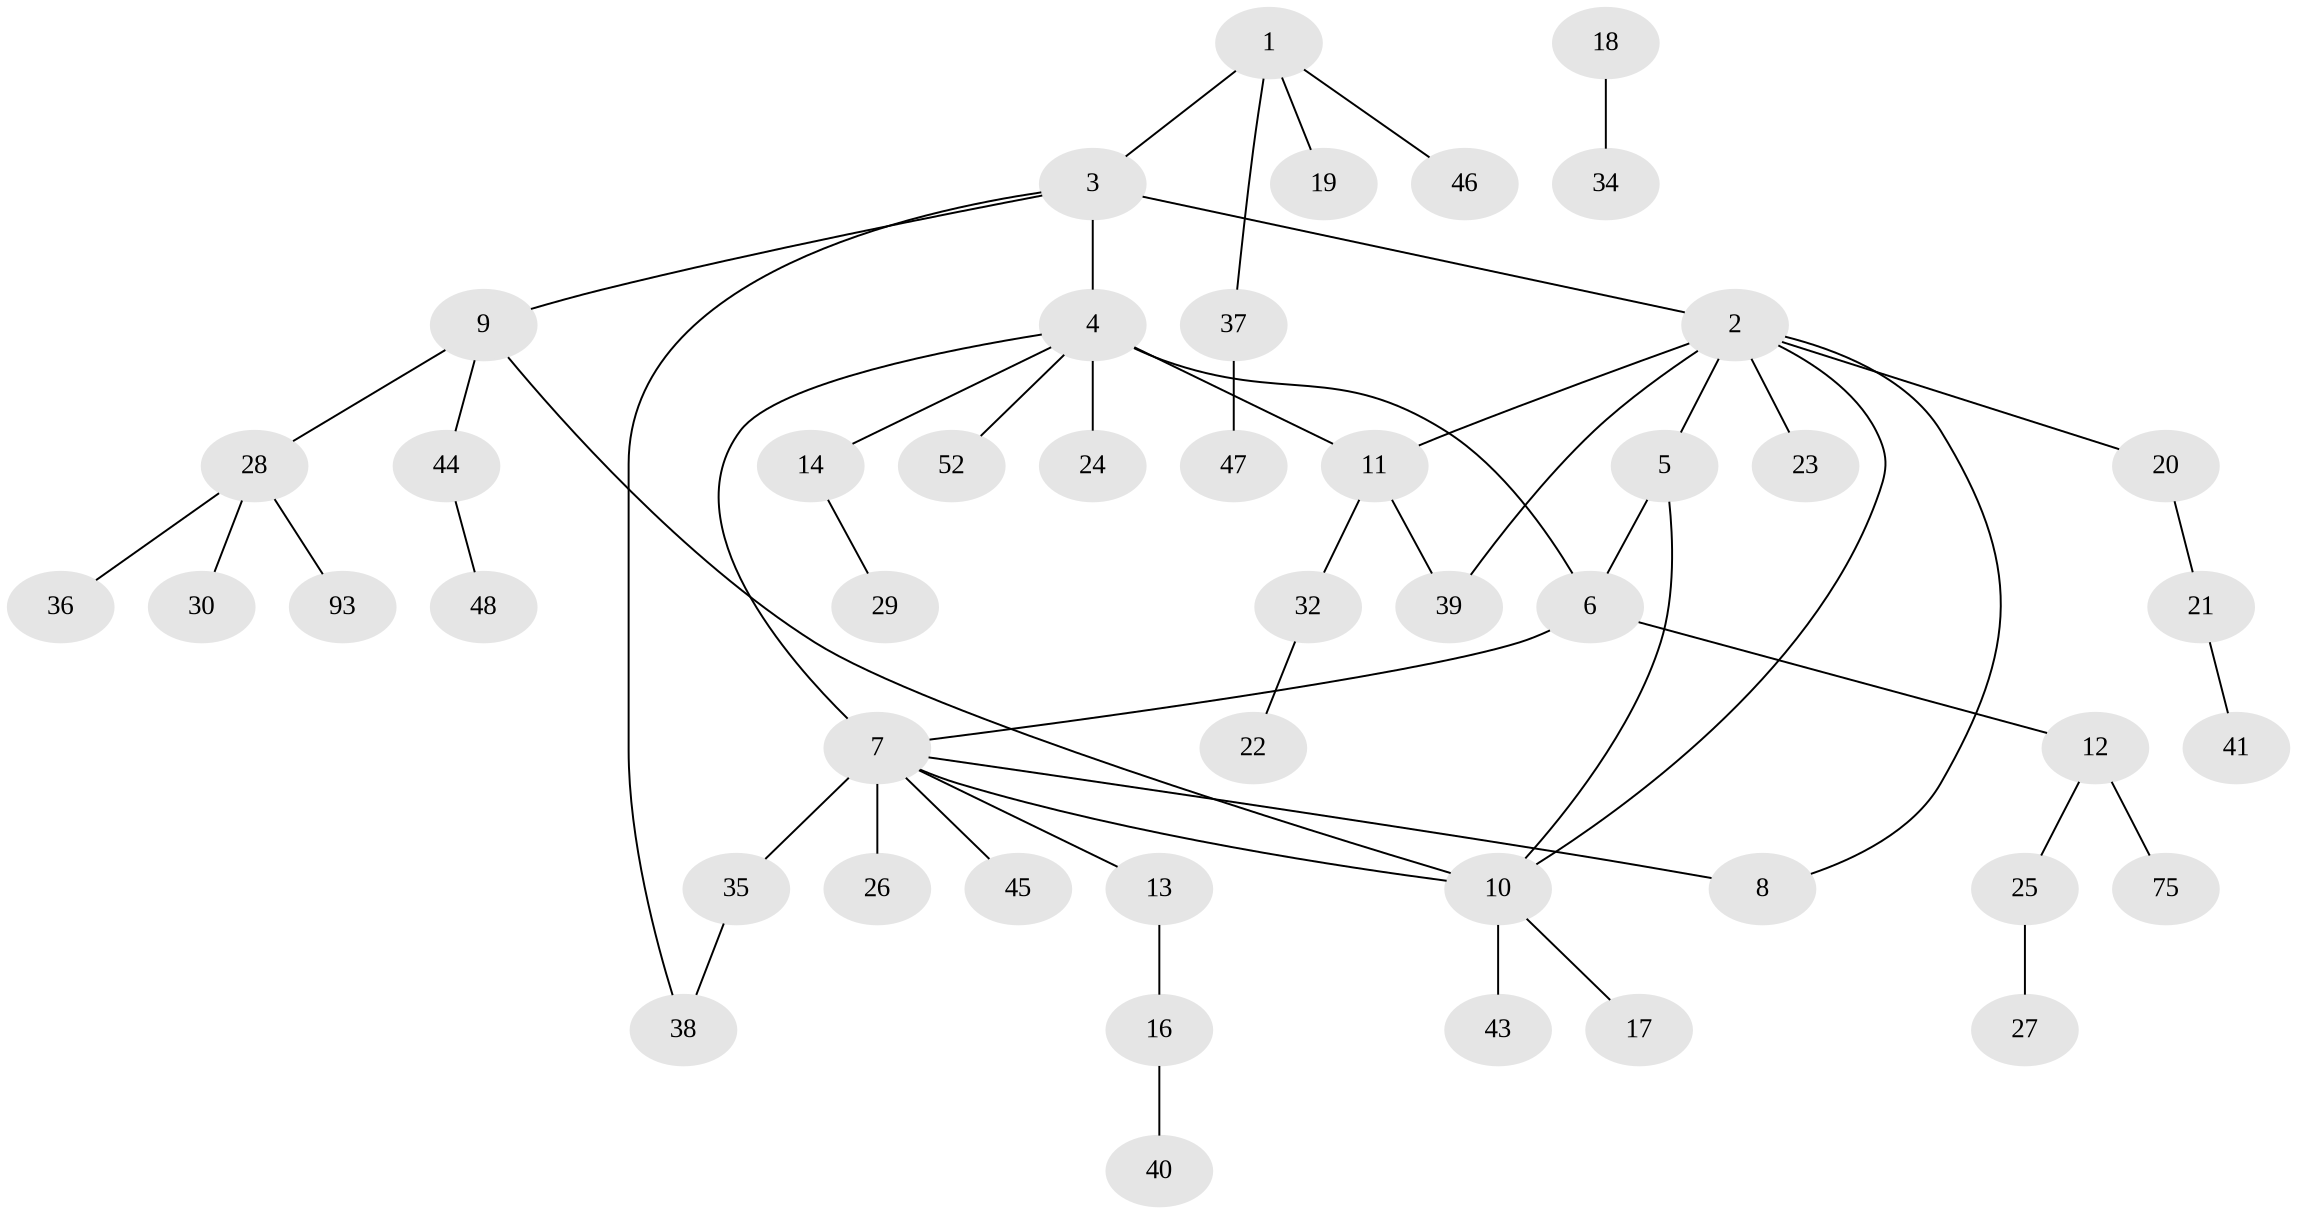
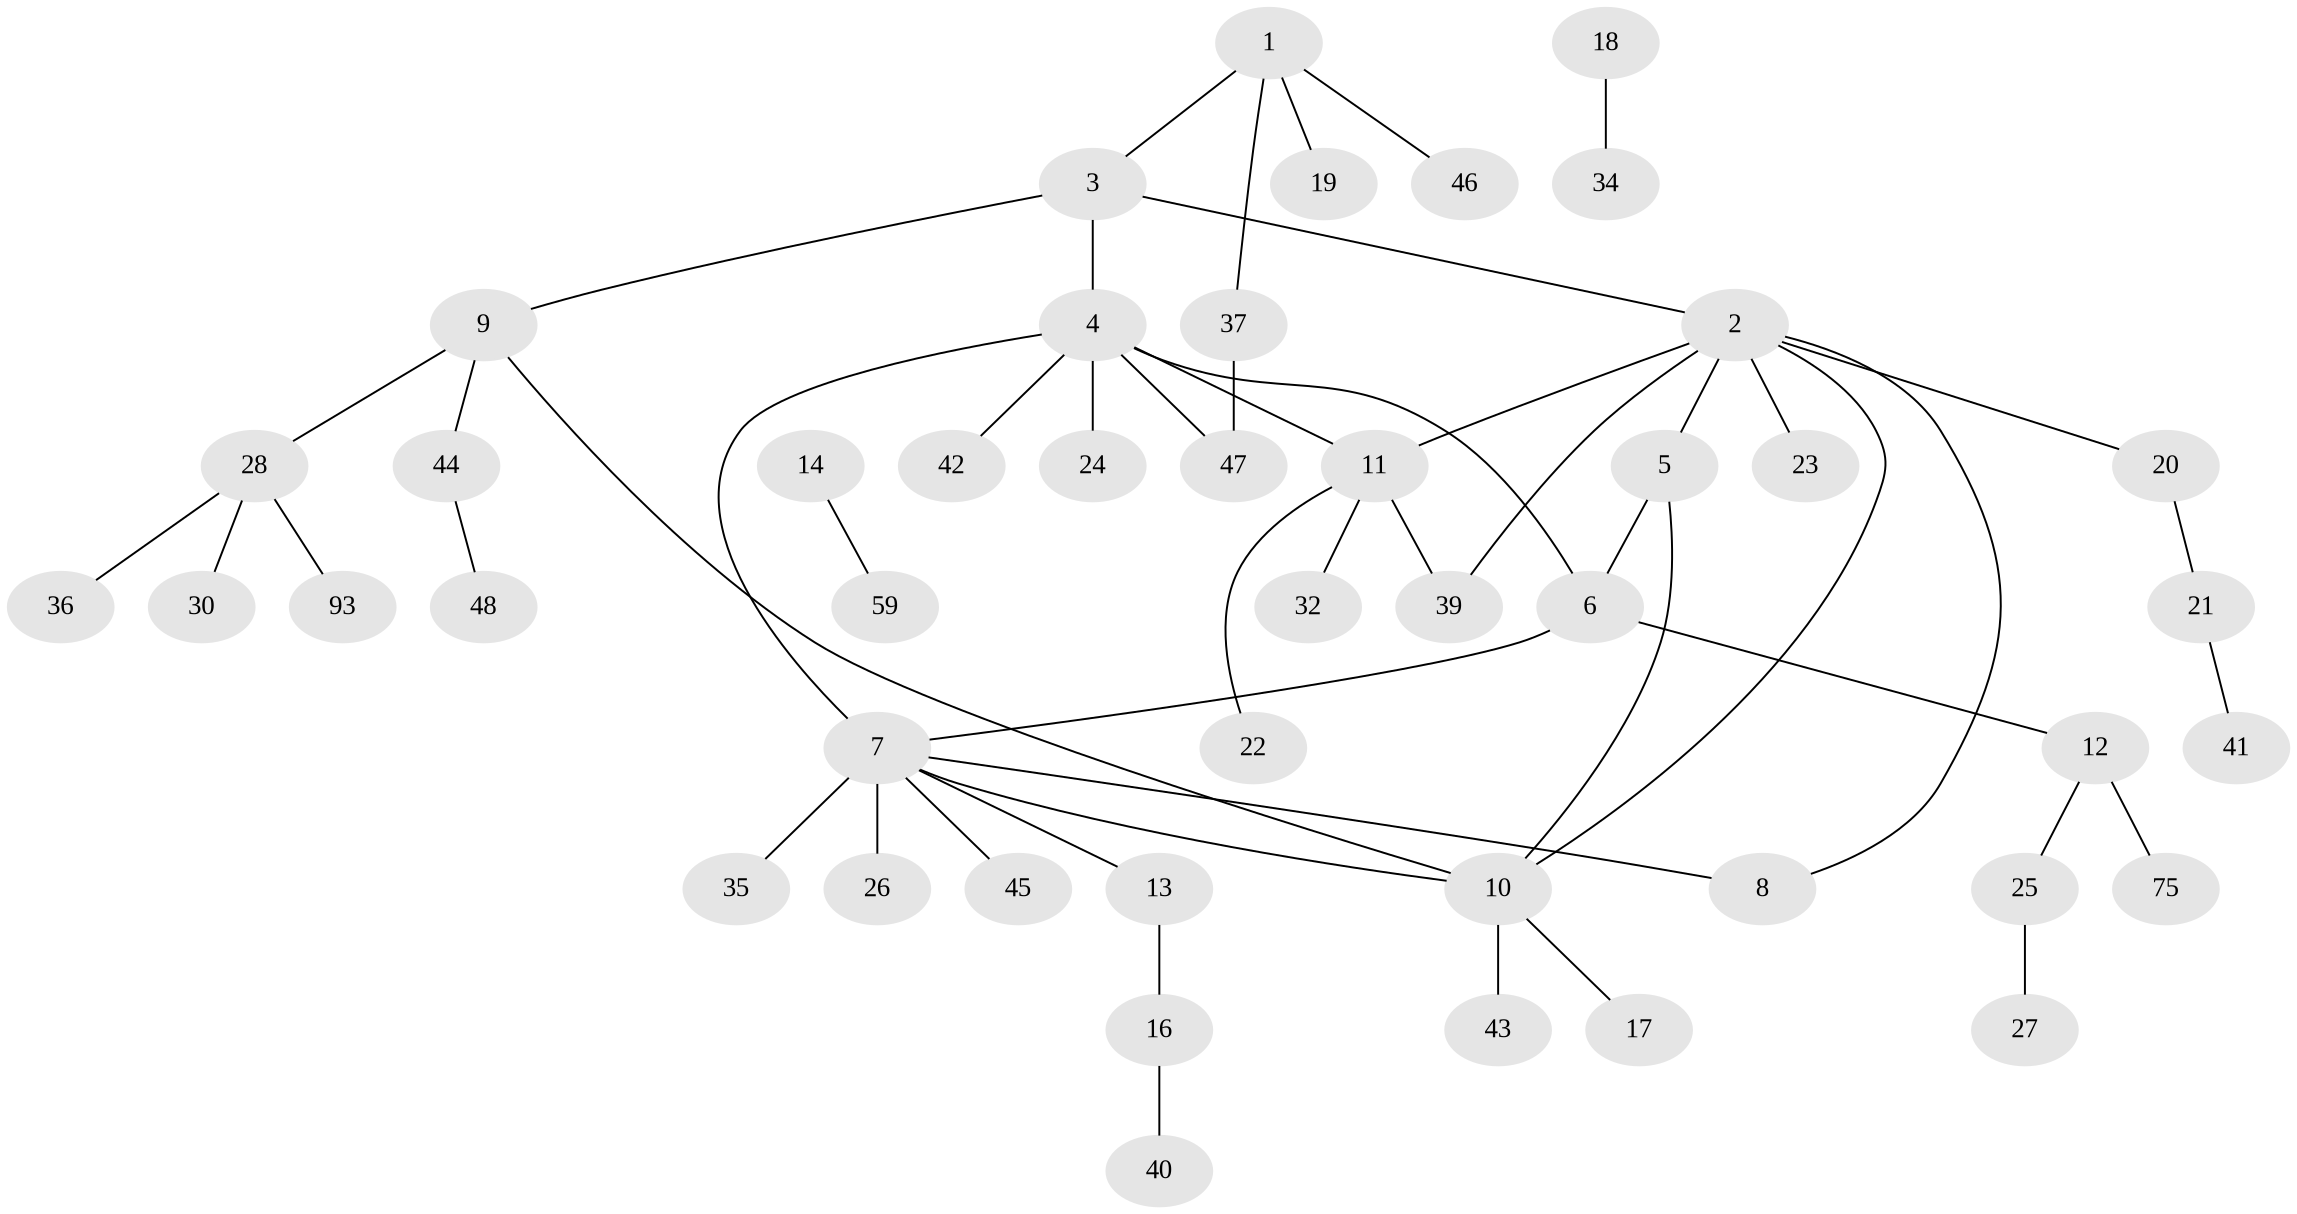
(952, 396) -> (1163, 395)
(952, 466) -> (952, 466)
(885, 607) -> (885, 607)
(1281, 678) -> (1235, 579)
(683, 1030) -> none
